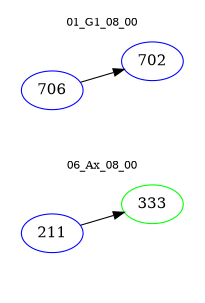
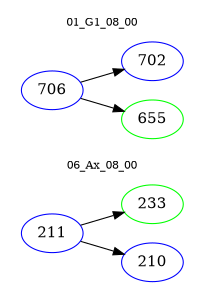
none -> (152, 119)
(152, 204) -> (152, 204)
none -> (152, 262)
